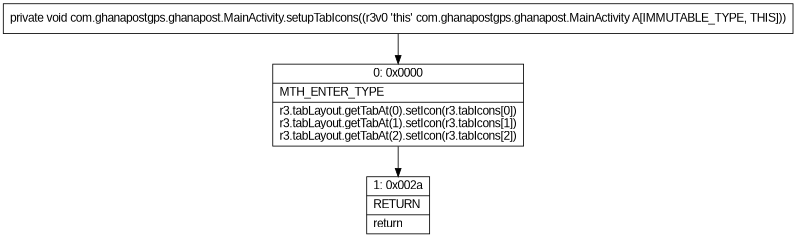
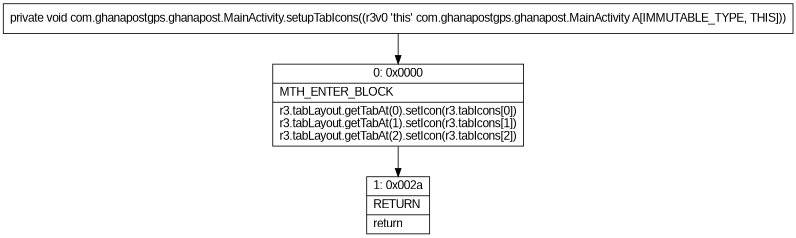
(332, 92) -> (336, 92)
